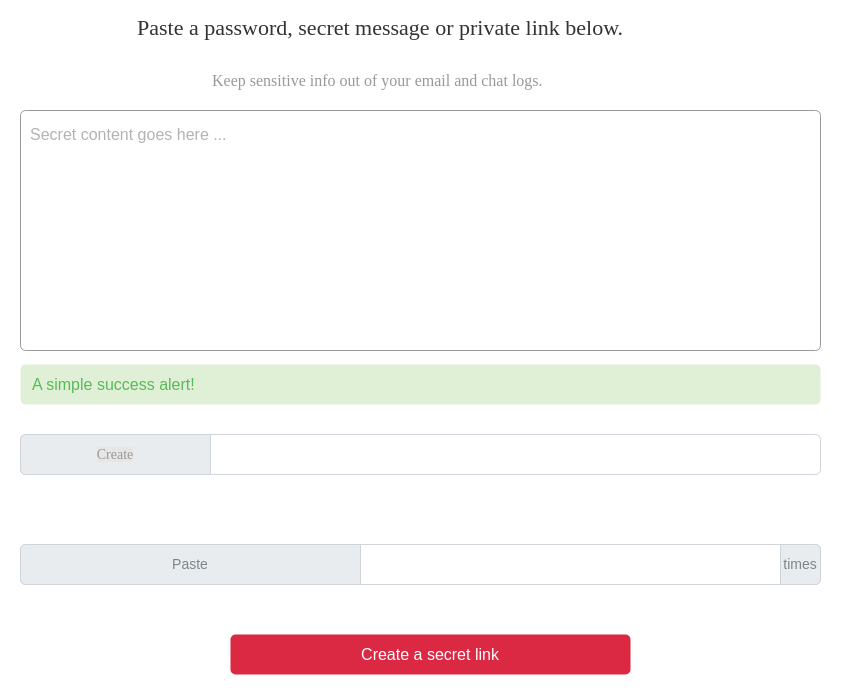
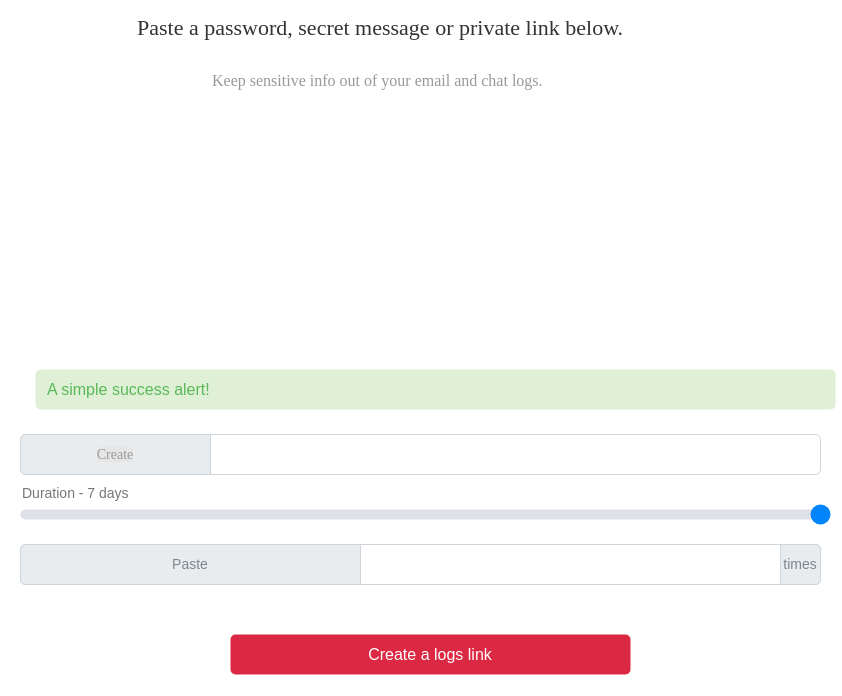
(421, 231) -> none
(421, 385) -> (436, 390)
none -> (421, 515)
(431, 655) -> (431, 655)
